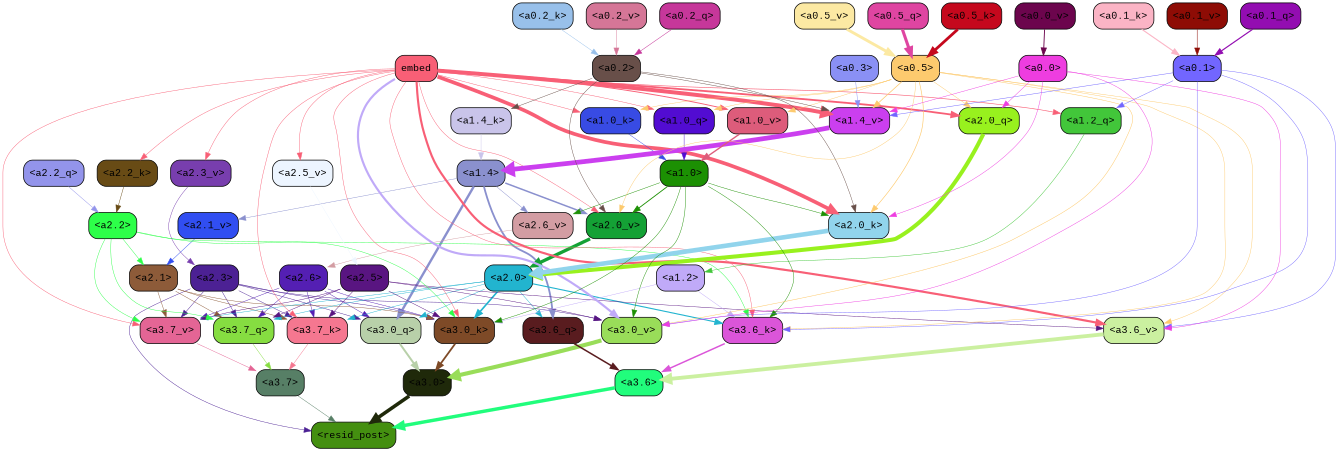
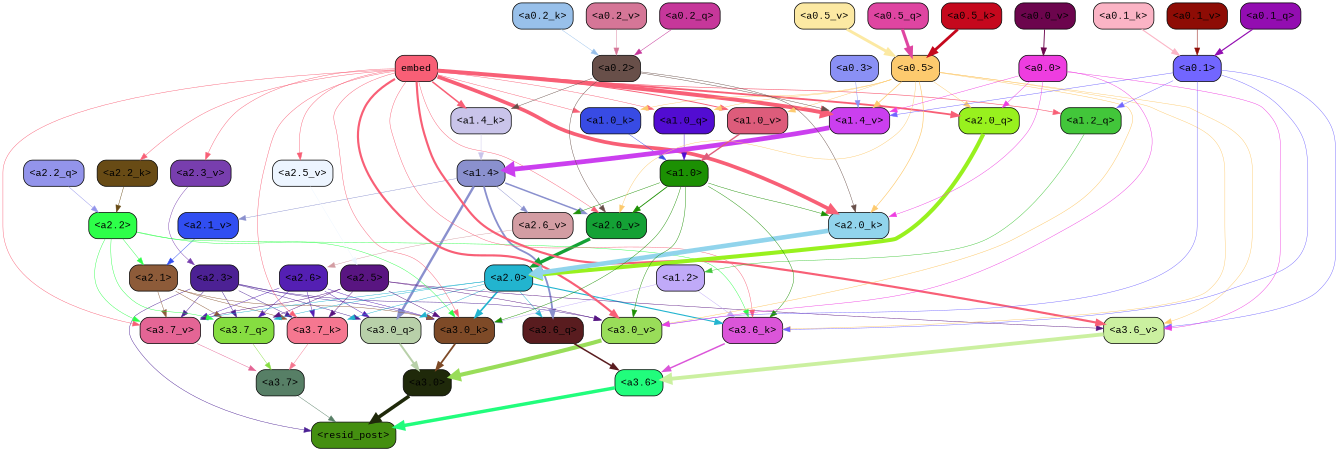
none -> (446, 92)
(421, 234) -> (421, 234)
